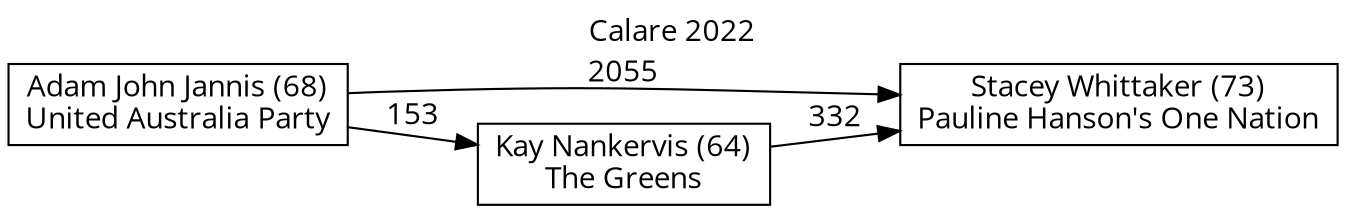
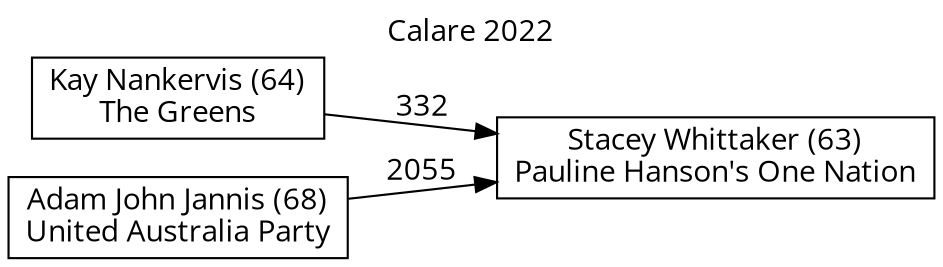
(1119, 105) -> (716, 158)
(402, 135) -> none
